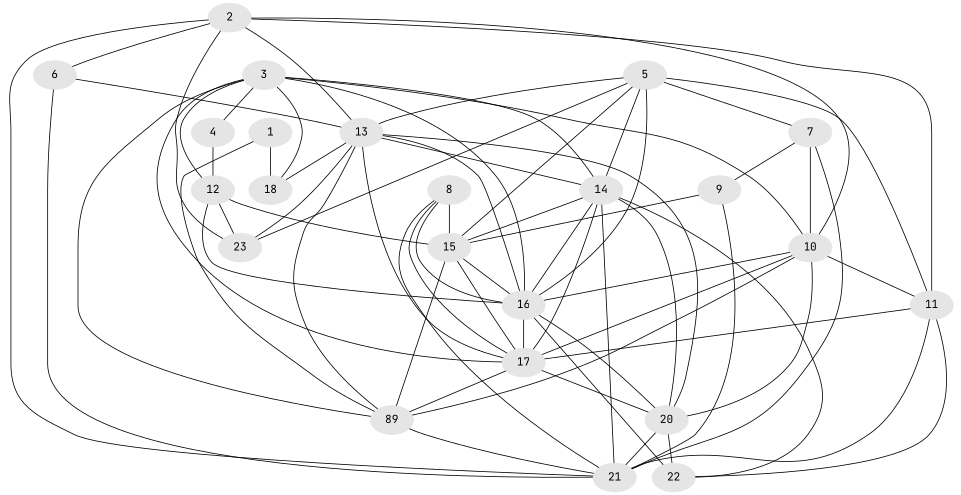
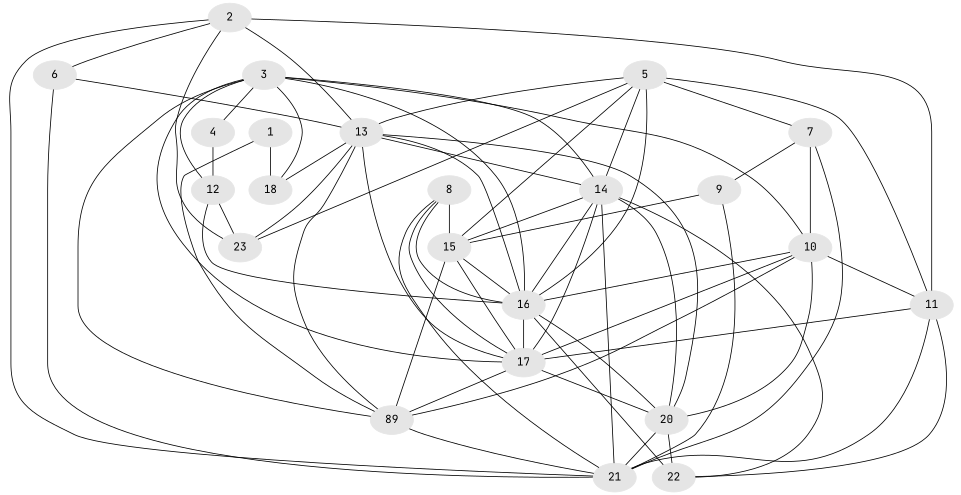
(688, 51) -> none
(328, 227) -> none
